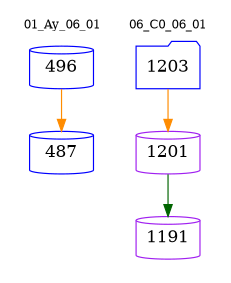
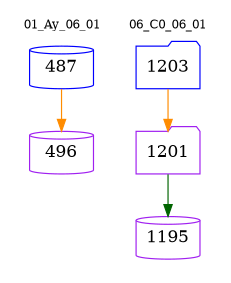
(62, 67) -> (62, 153)
(62, 104) -> (62, 104)
(168, 153) -> (168, 153)
(168, 238) -> (168, 238)
